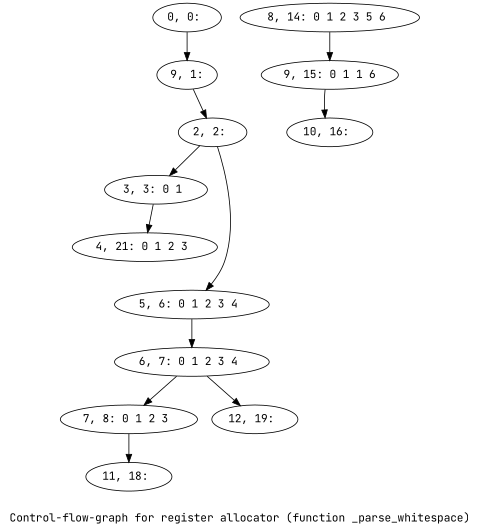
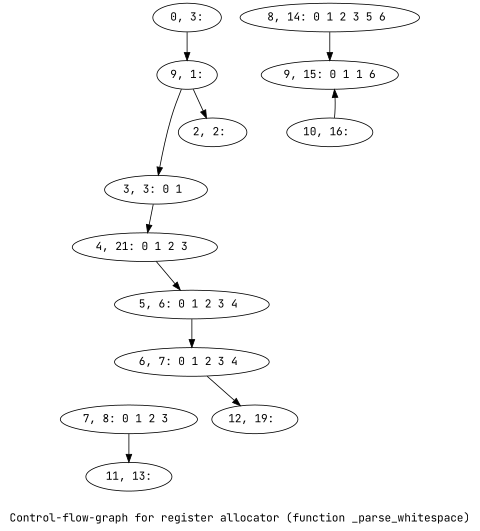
(187, 18) -> (187, 18)
(324, 100) -> (335, 108)
(188, 158) -> (168, 128)
(230, 217) -> (166, 273)
(163, 388) -> none
(129, 477) -> (129, 477)
